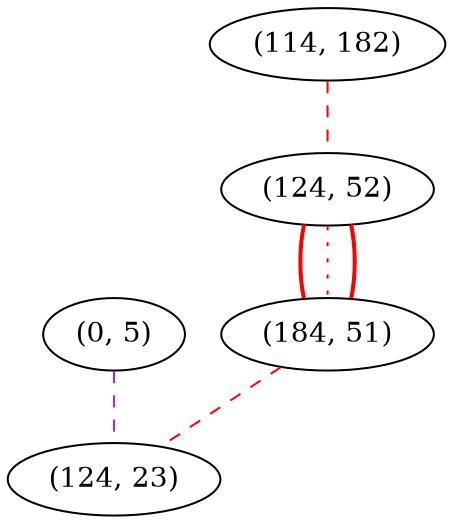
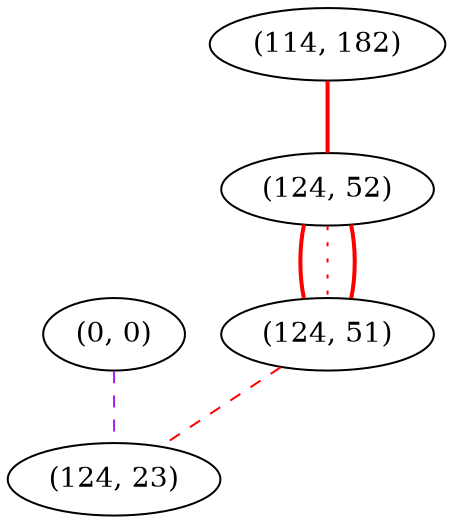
(328, 117) -> (328, 117)
(114, 334) -> (114, 334)
(328, 334) -> (328, 334)
